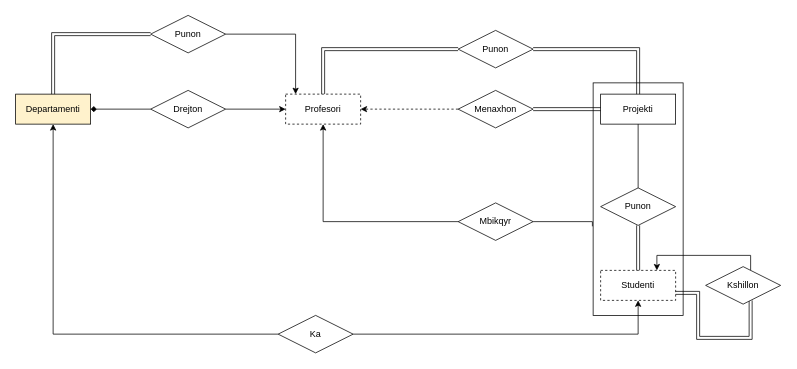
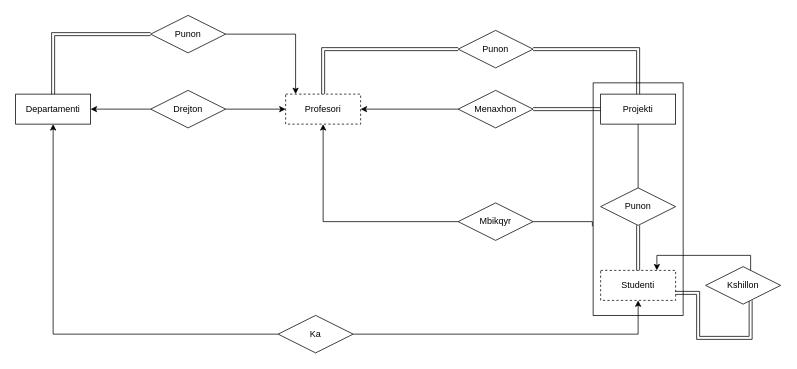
(53, 109) -> (53, 109)
(97, 109) -> (97, 109)
(412, 109) -> (412, 109)
